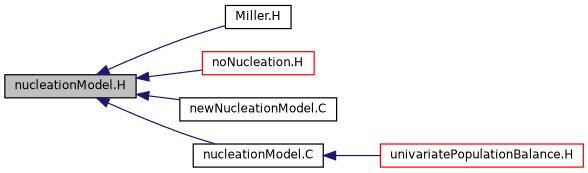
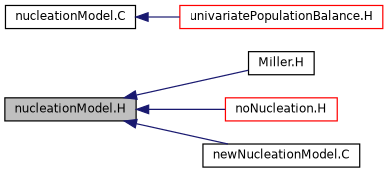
(161, 125) -> none
